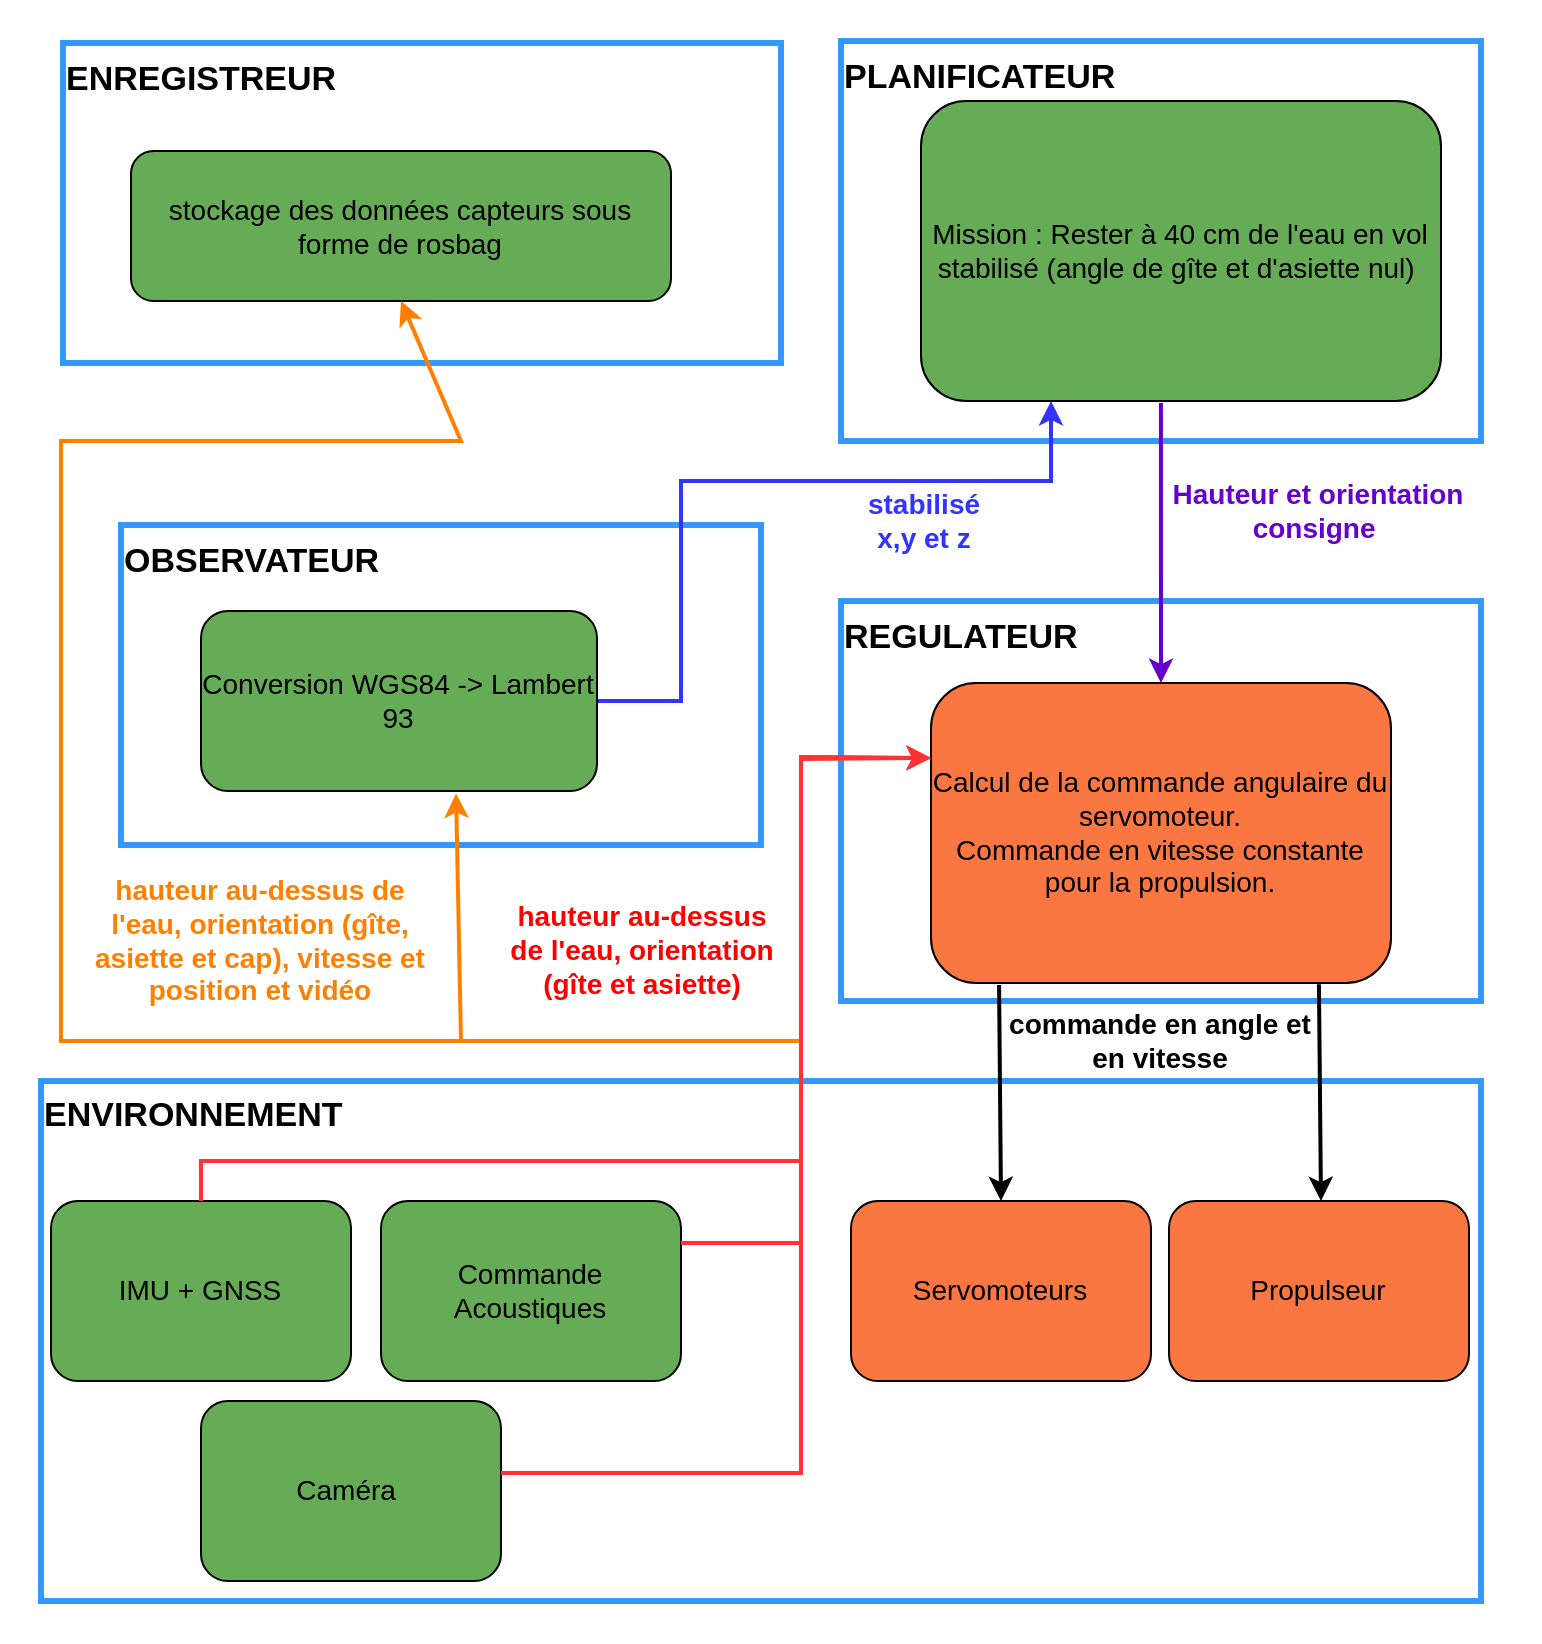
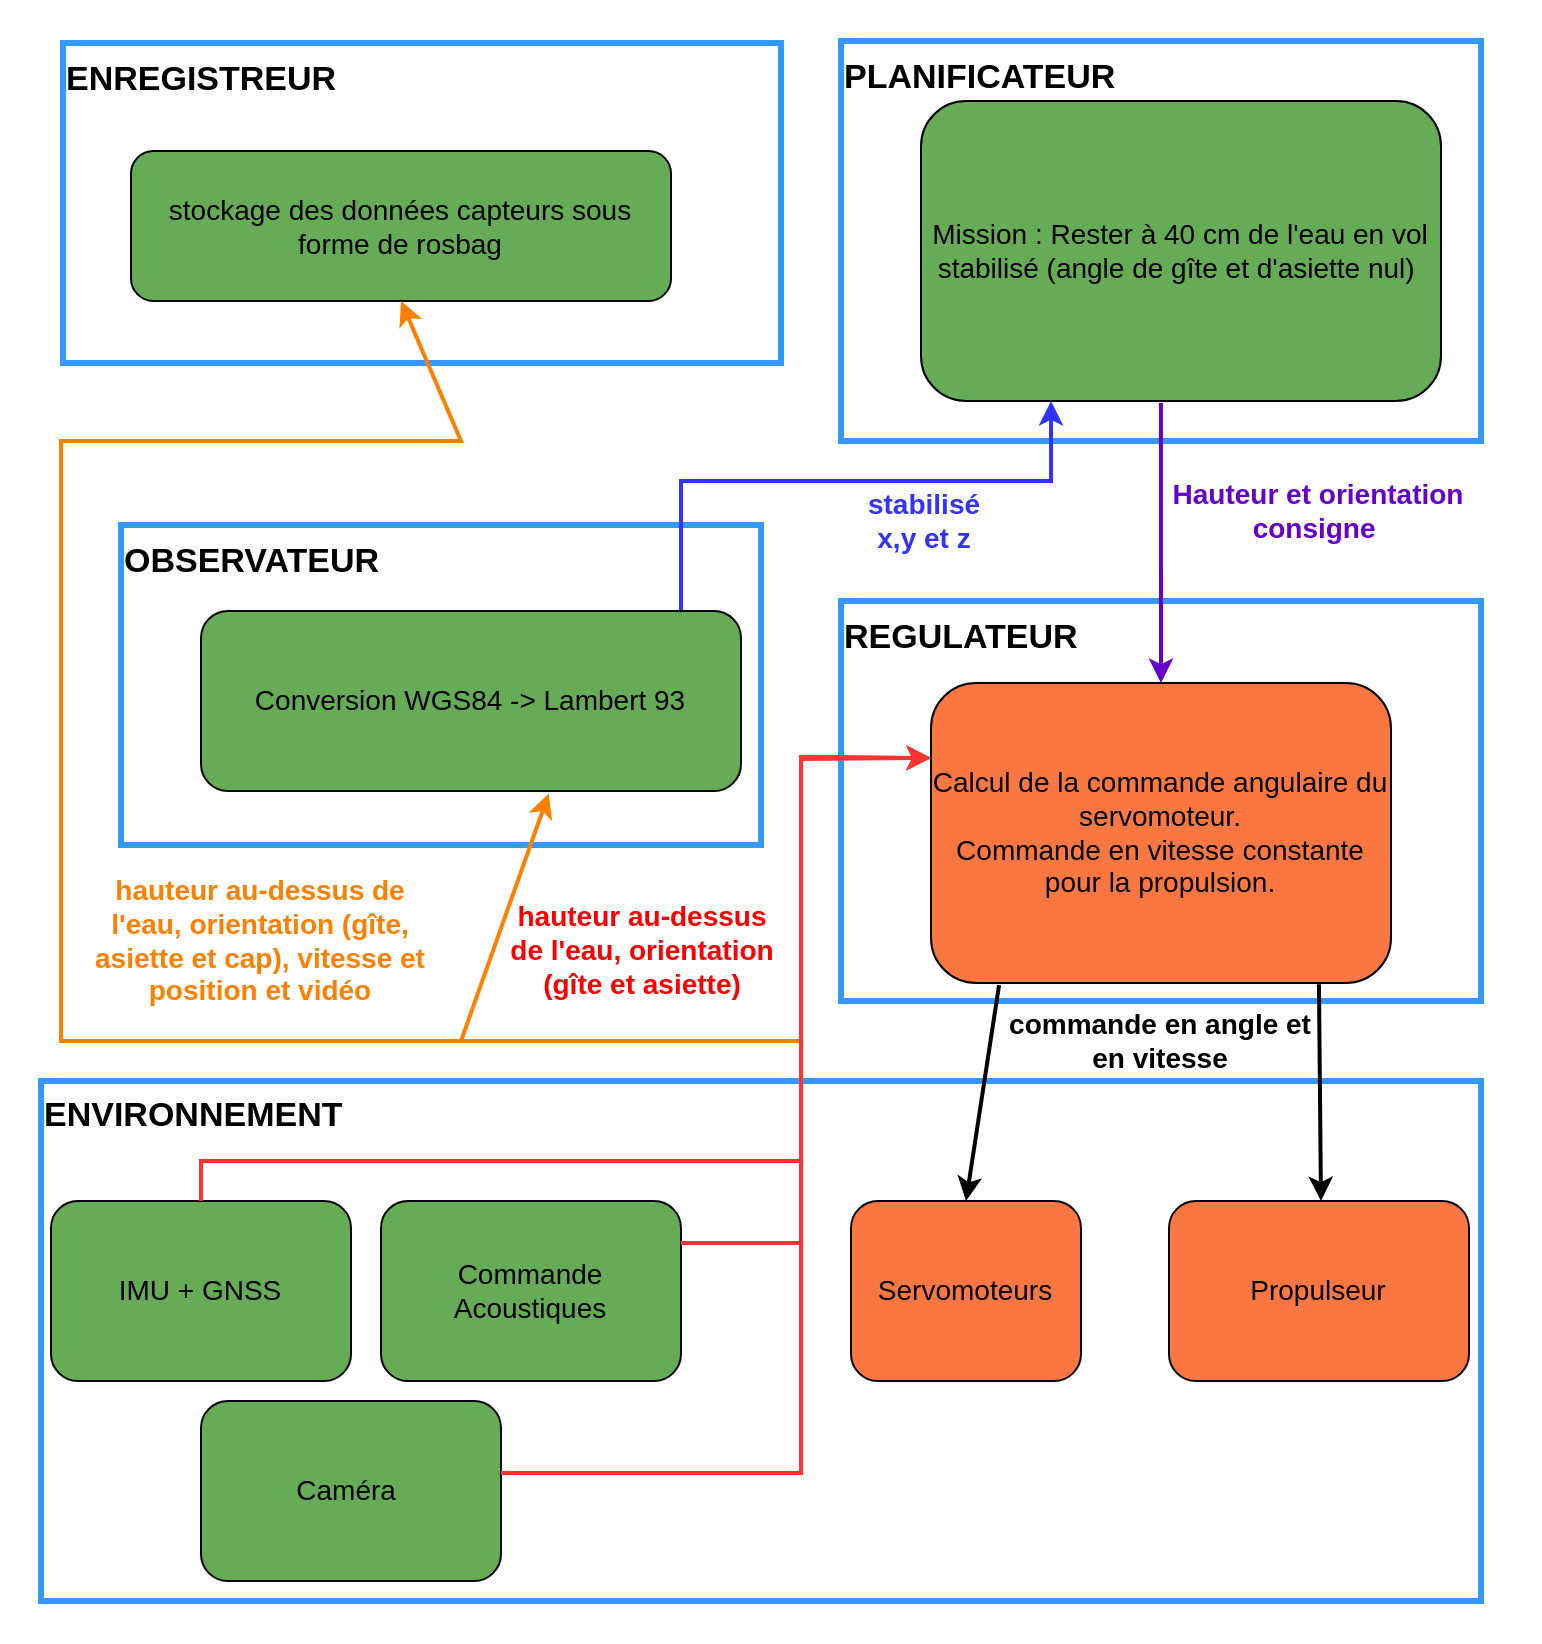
(399, 701) -> (471, 701)
(1001, 1291) -> (966, 1291)
